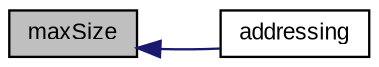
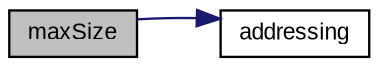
(190, 49) -> (167, 18)
